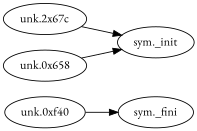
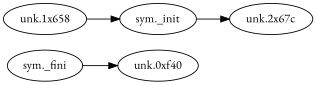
(97, 30) -> (208, 19)
(45, 66) -> (45, 19)
(97, 112) -> (96, 66)
